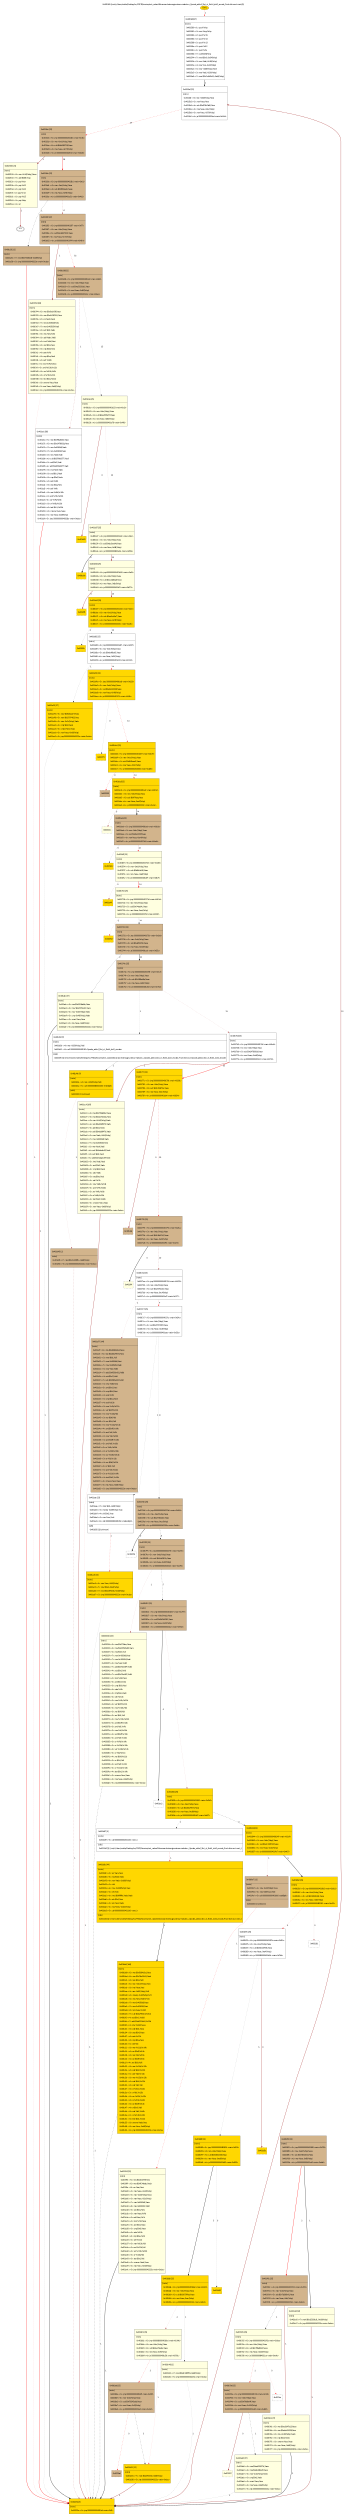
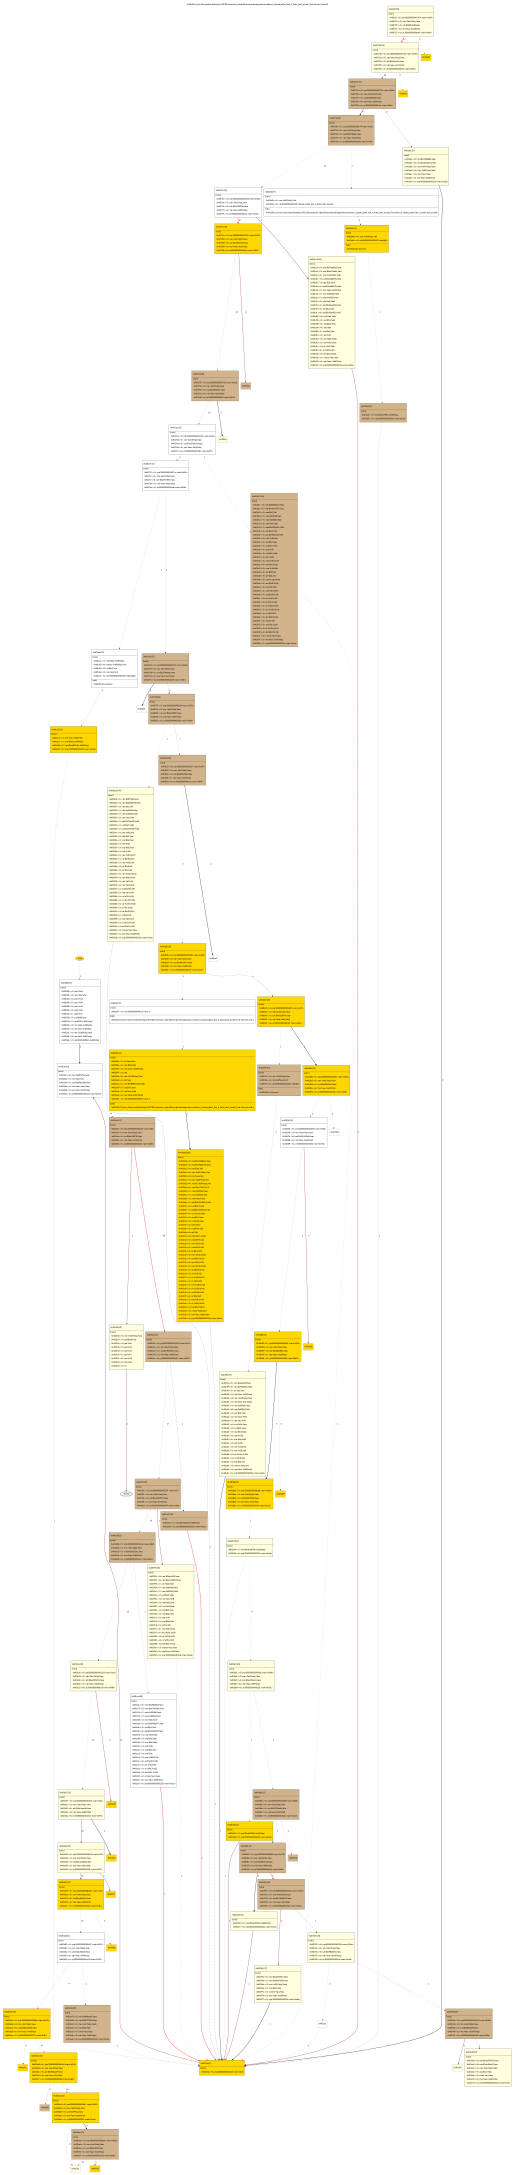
(20, 229) -> (126, 1494)
(69, 721) -> (87, 2024)
(138, 848) -> (81, 2162)
(172, 2317) -> (250, 1608)
(140, 2438) -> (275, 1831)
(176, 2503) -> (289, 2055)
